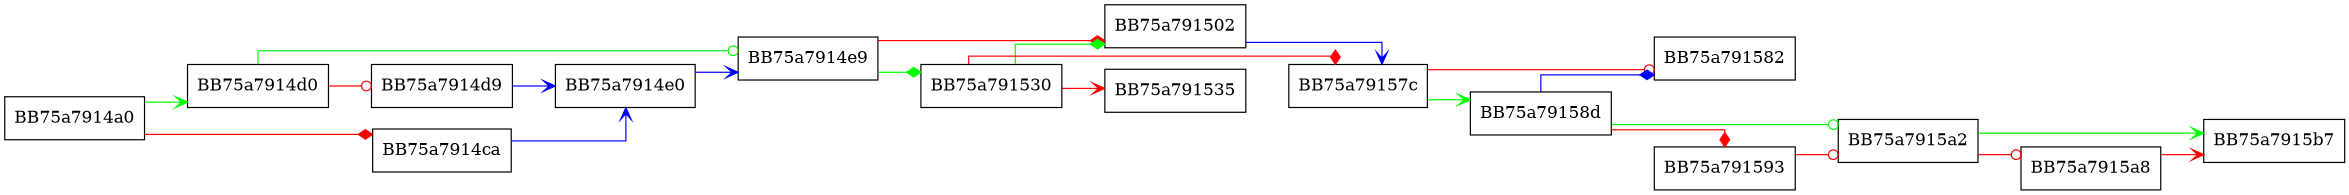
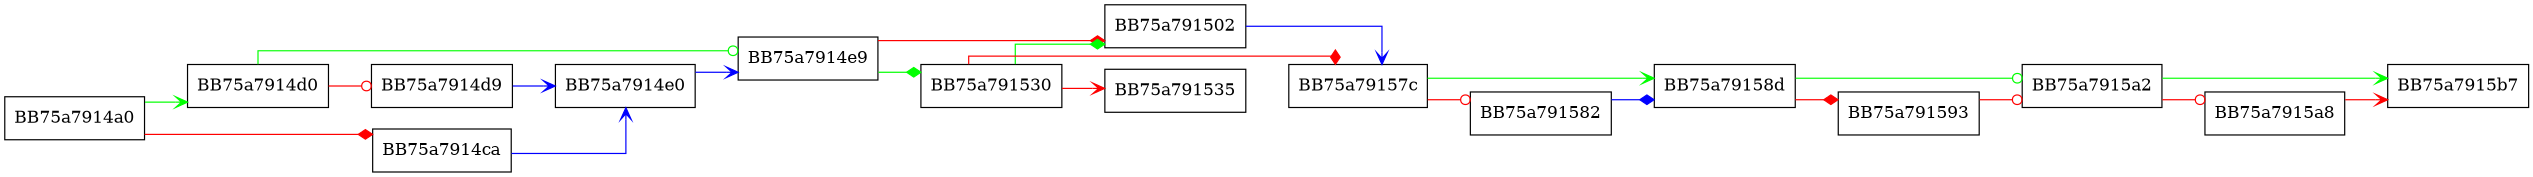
(1582, 75) -> (1626, 100)
